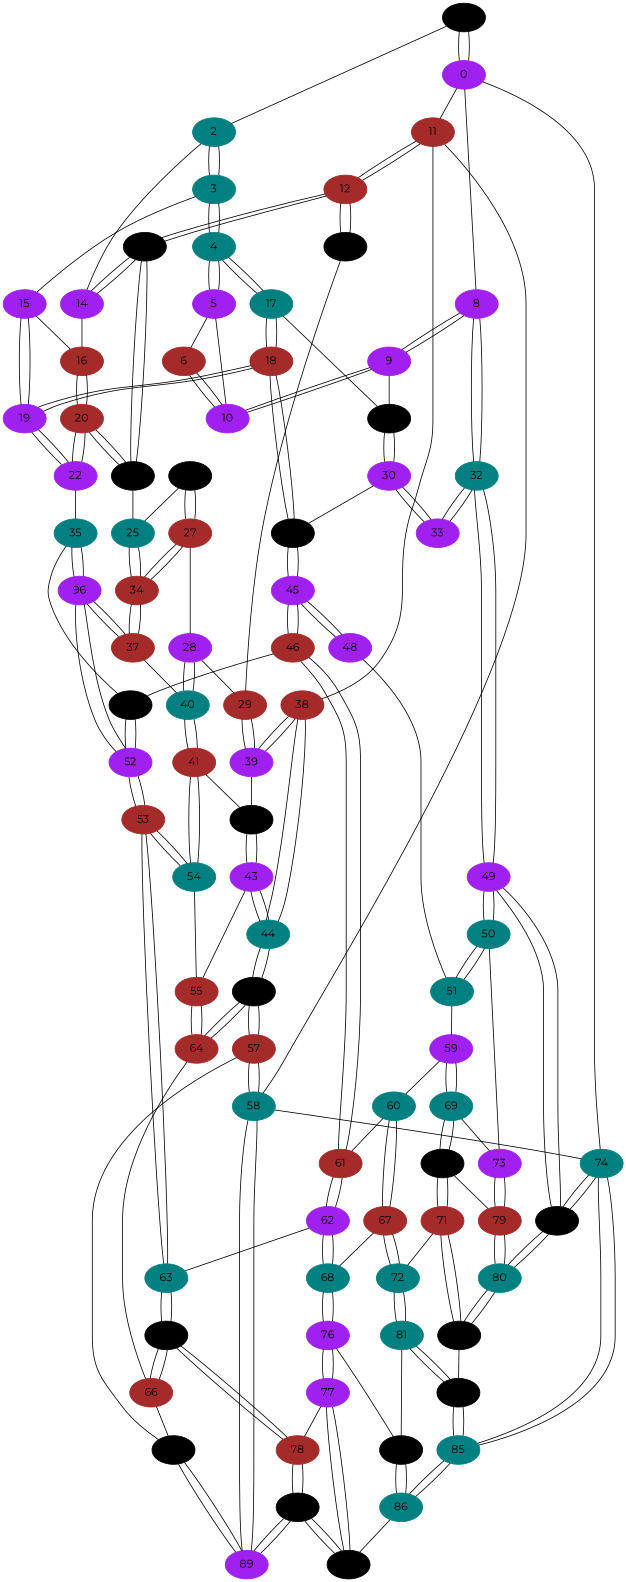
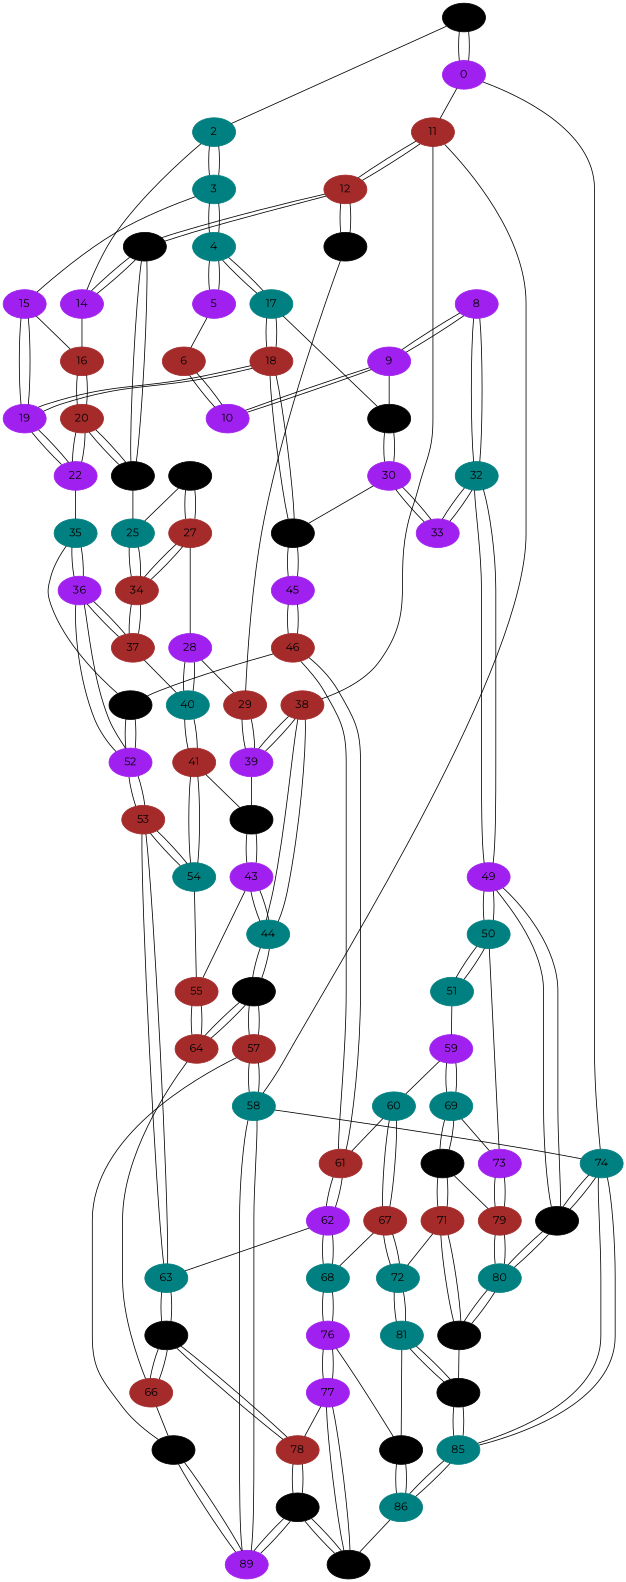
(470, 189) -> none
(221, 361) -> none
(80, 591) -> (80, 591)
(350, 648) -> none
